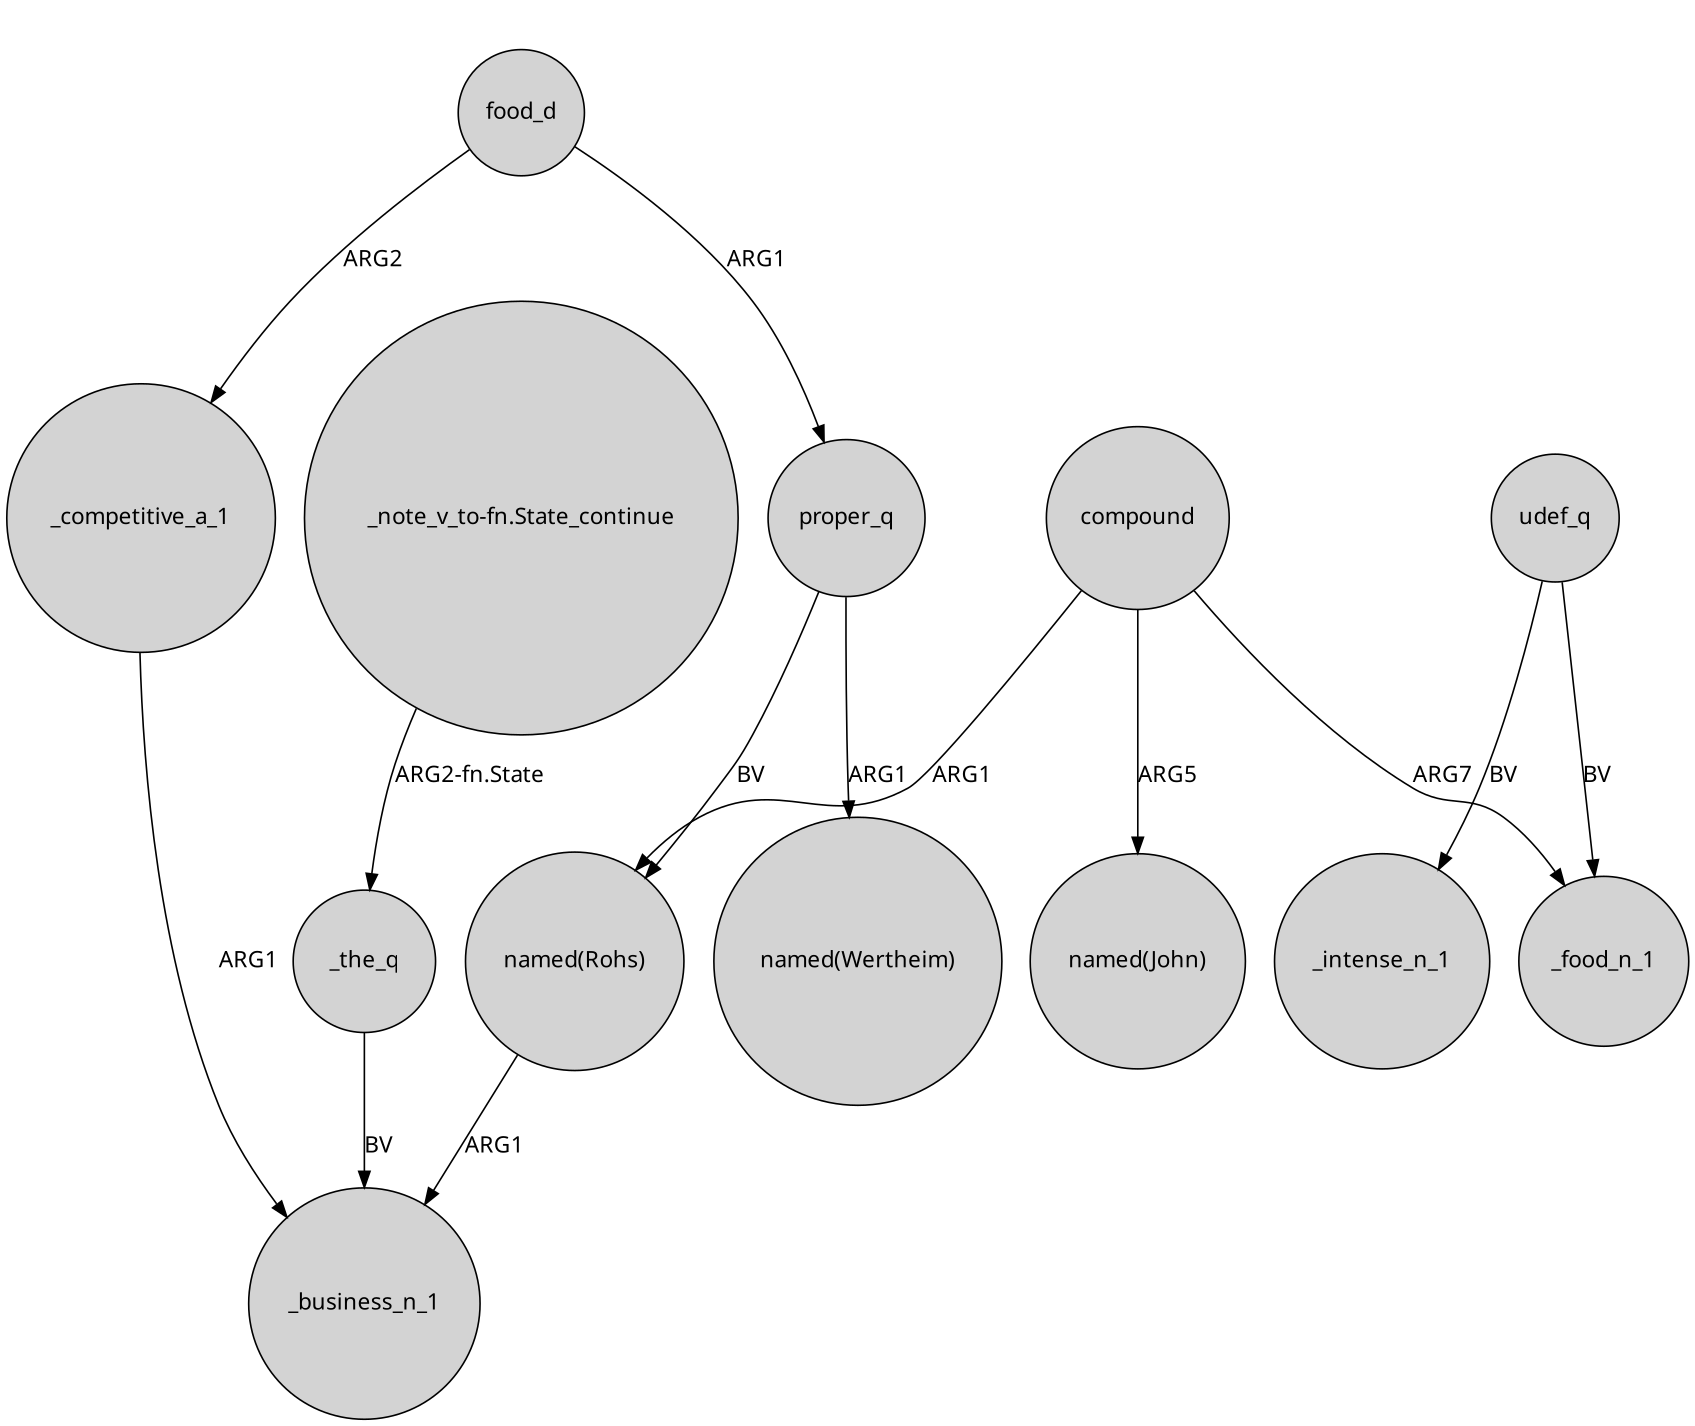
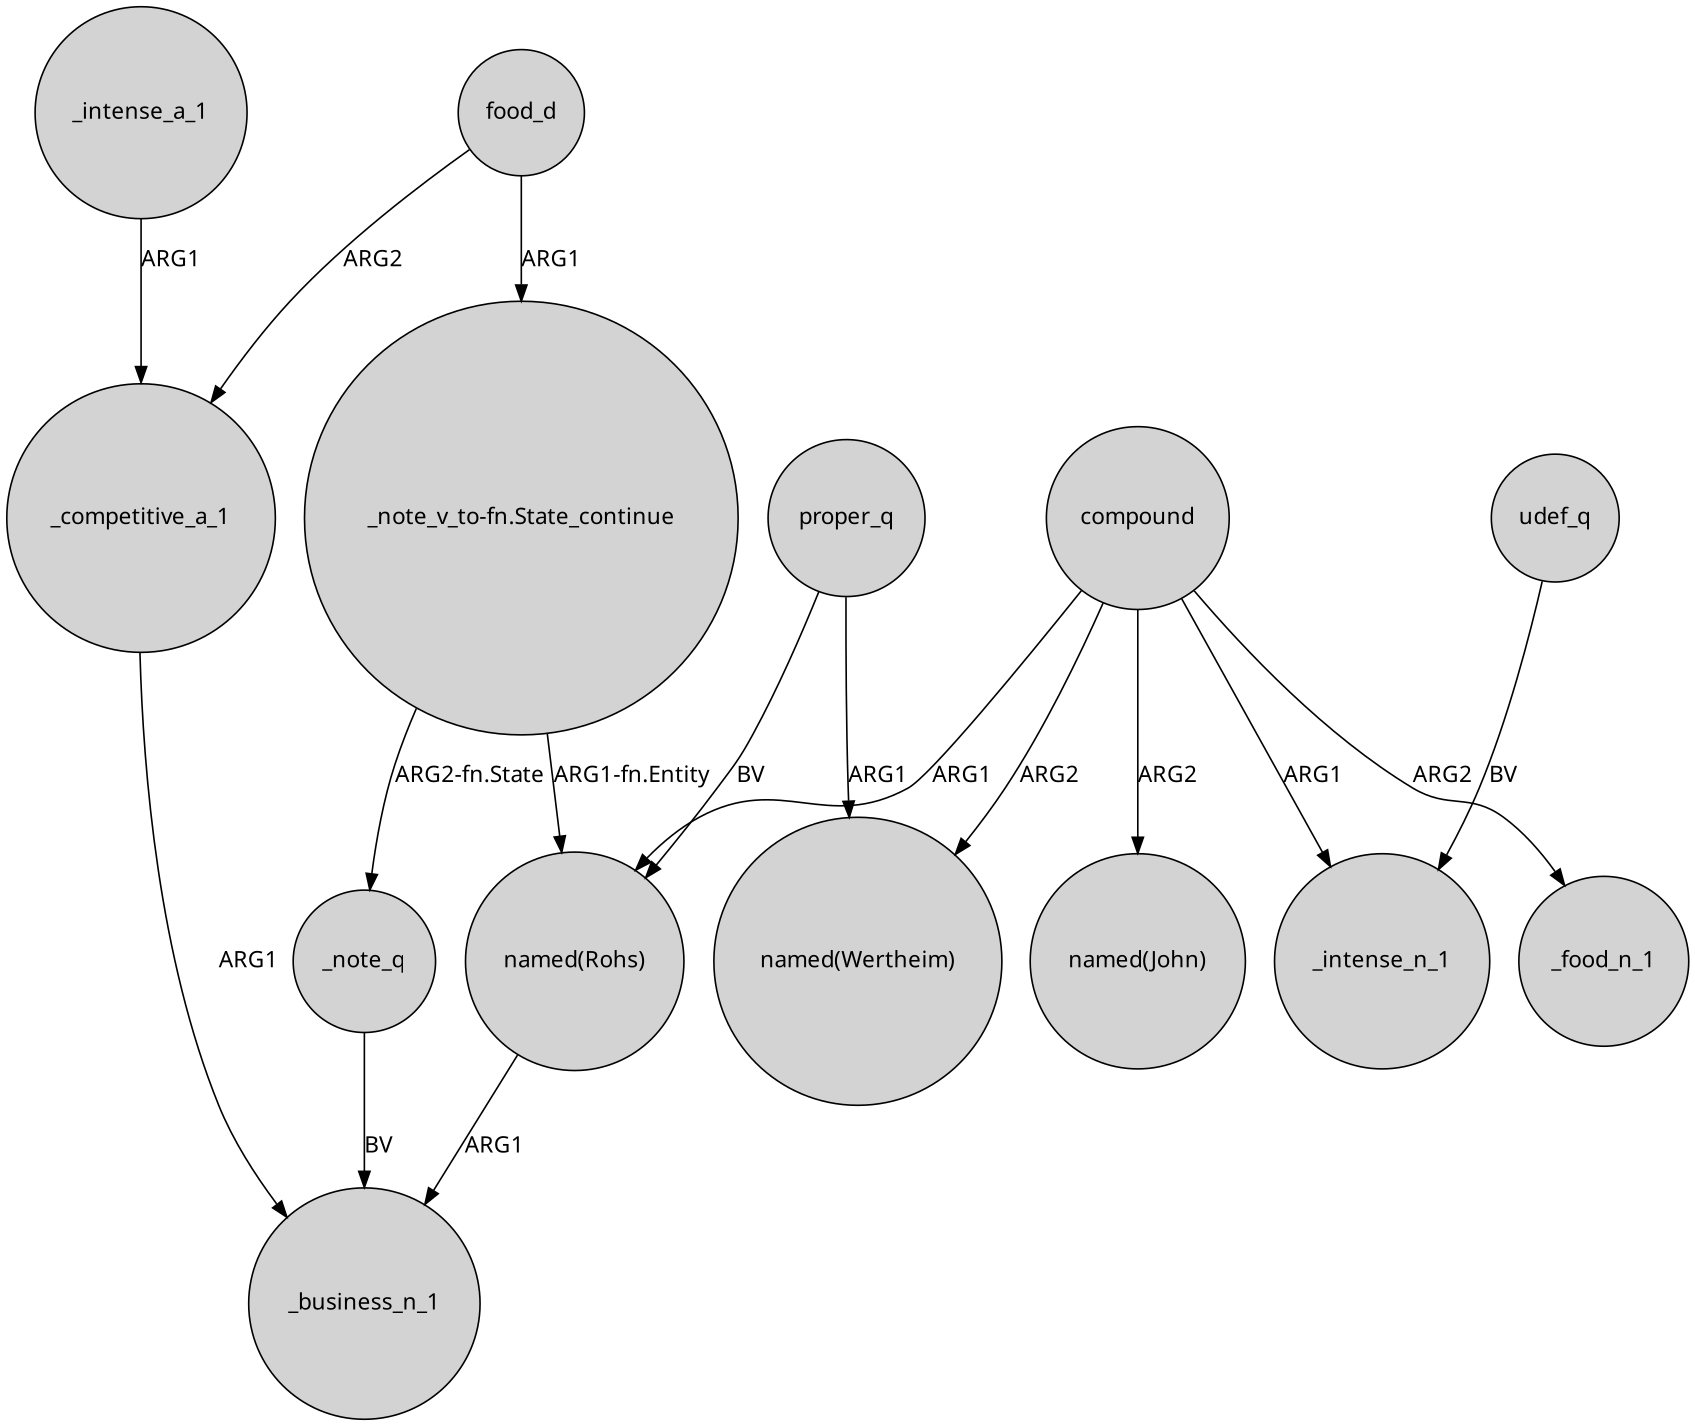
none -> (141, 113)
(722, 266) -> (521, 230)
(1577, 721) -> none
none -> (1252, 726)
none -> (1042, 727)
(1168, 776) -> (1168, 776)
(1443, 776) -> (1443, 776)
none -> (553, 785)
(364, 961) -> (364, 961)
